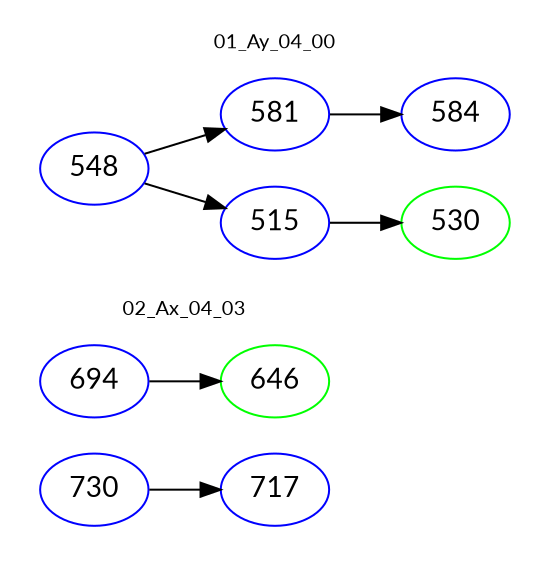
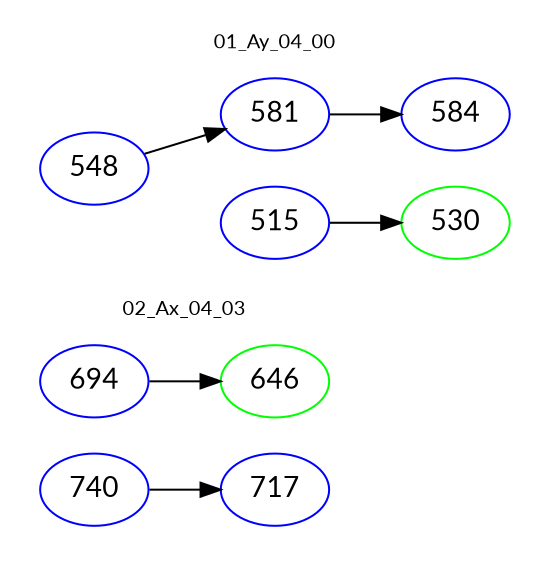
(175, 193) -> none
(94, 490) -> (94, 490)
